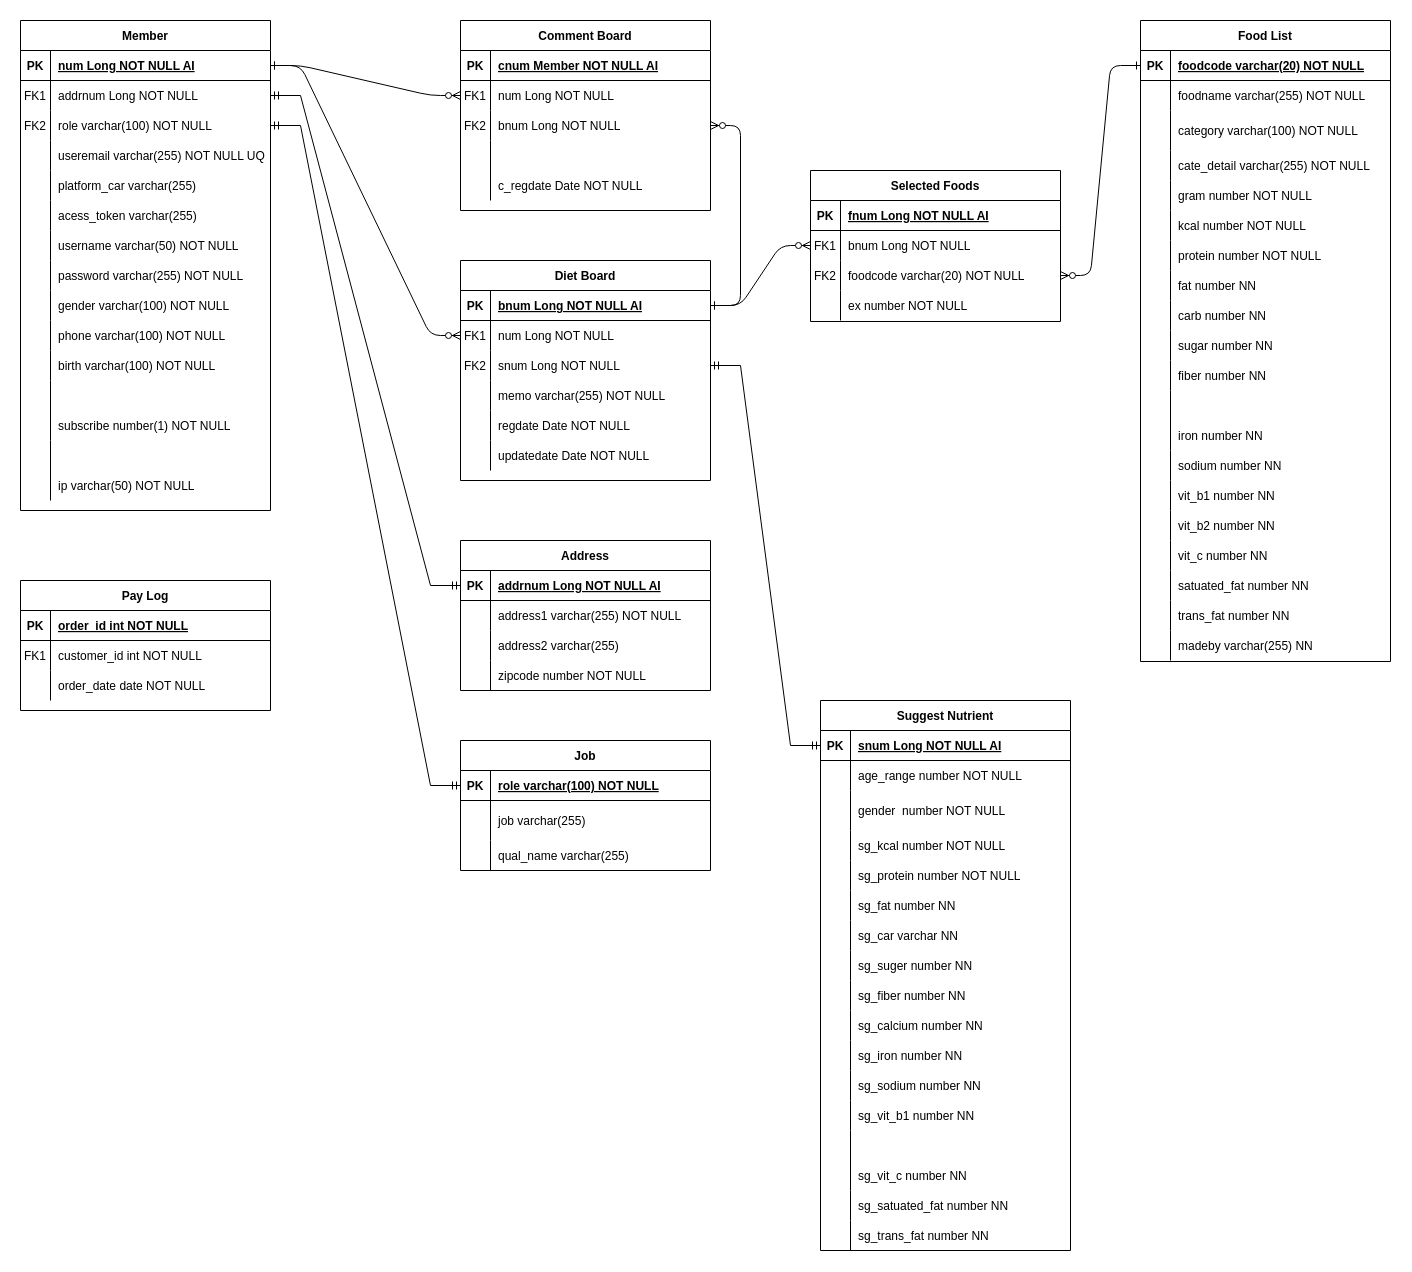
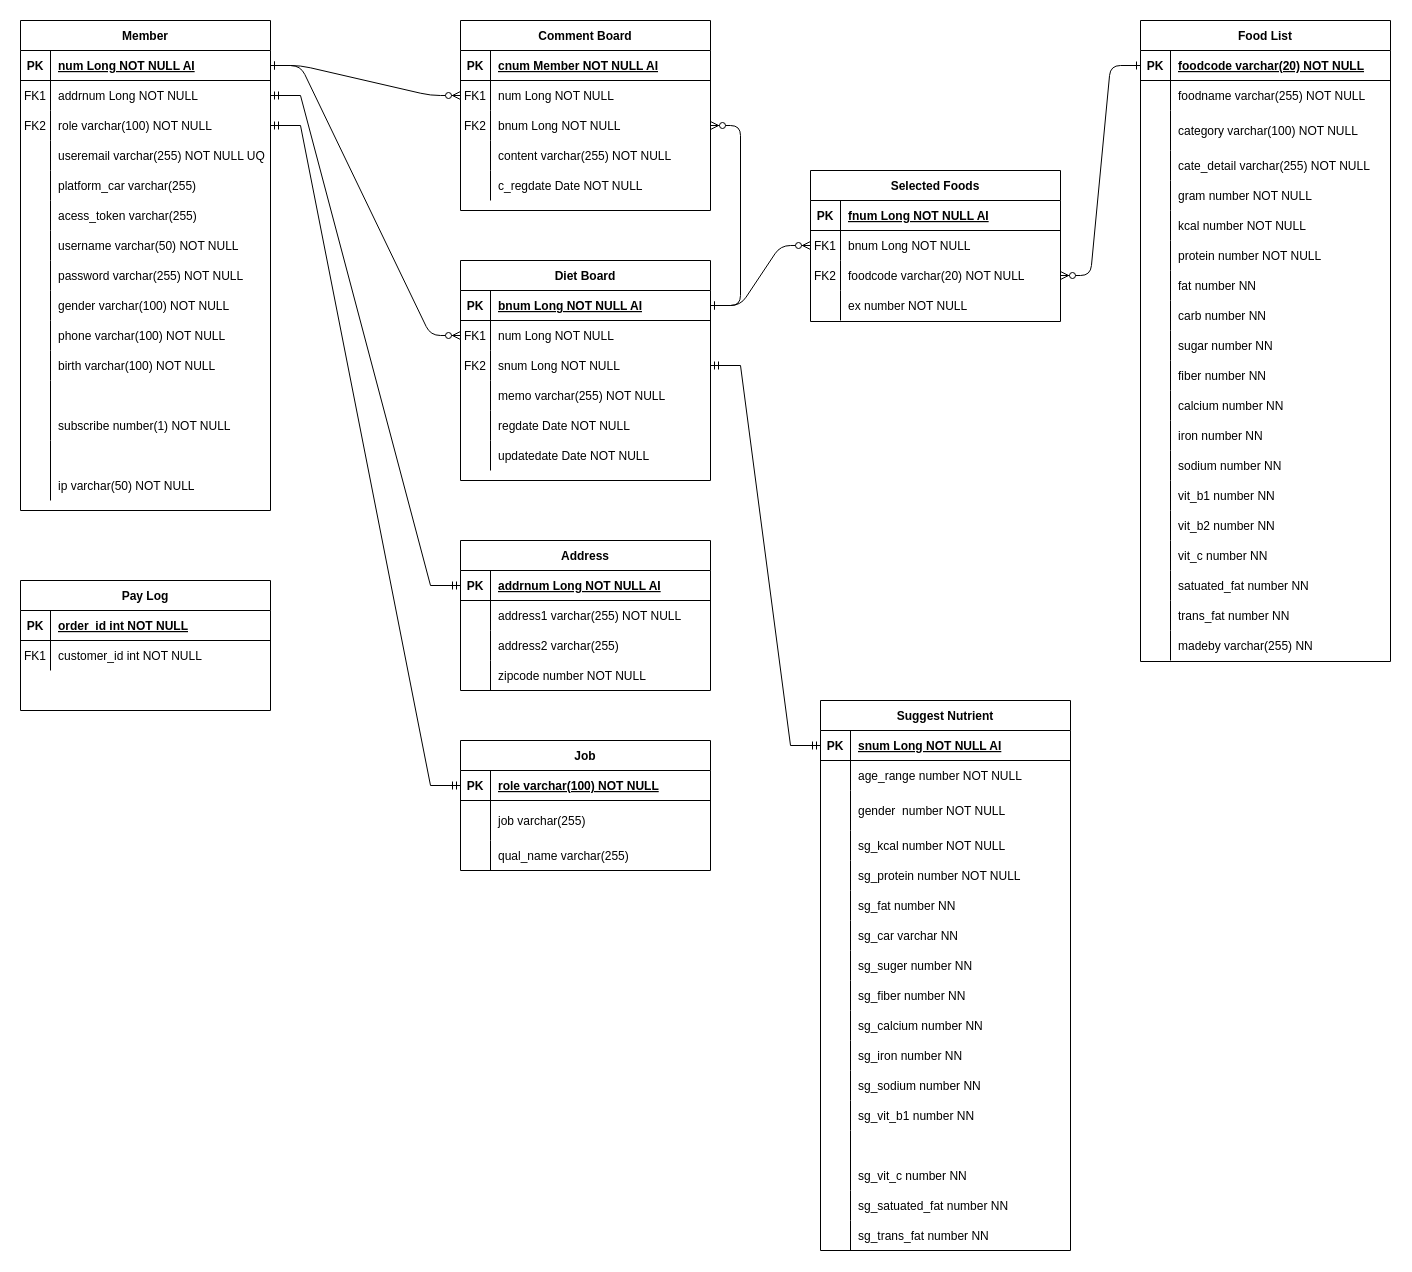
none -> (601, 156)
none -> (1281, 406)
(161, 686) -> none
